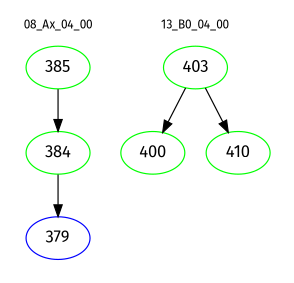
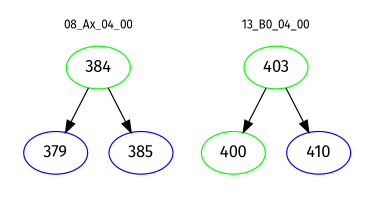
(58, 68) -> (141, 153)
(58, 104) -> (117, 105)
(238, 153) -> (319, 153)
